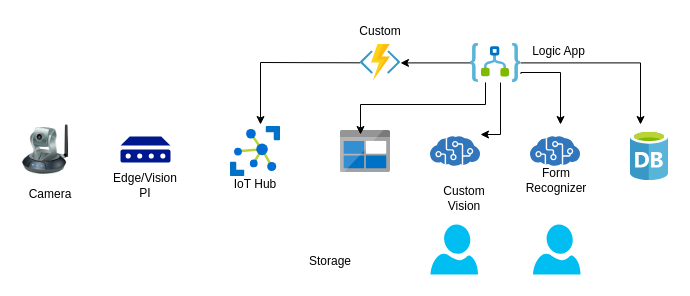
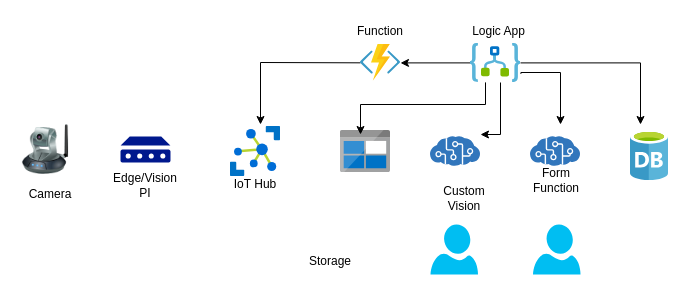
(381, 32) -> (381, 32)
(558, 51) -> (498, 31)
(557, 181) -> (557, 181)
